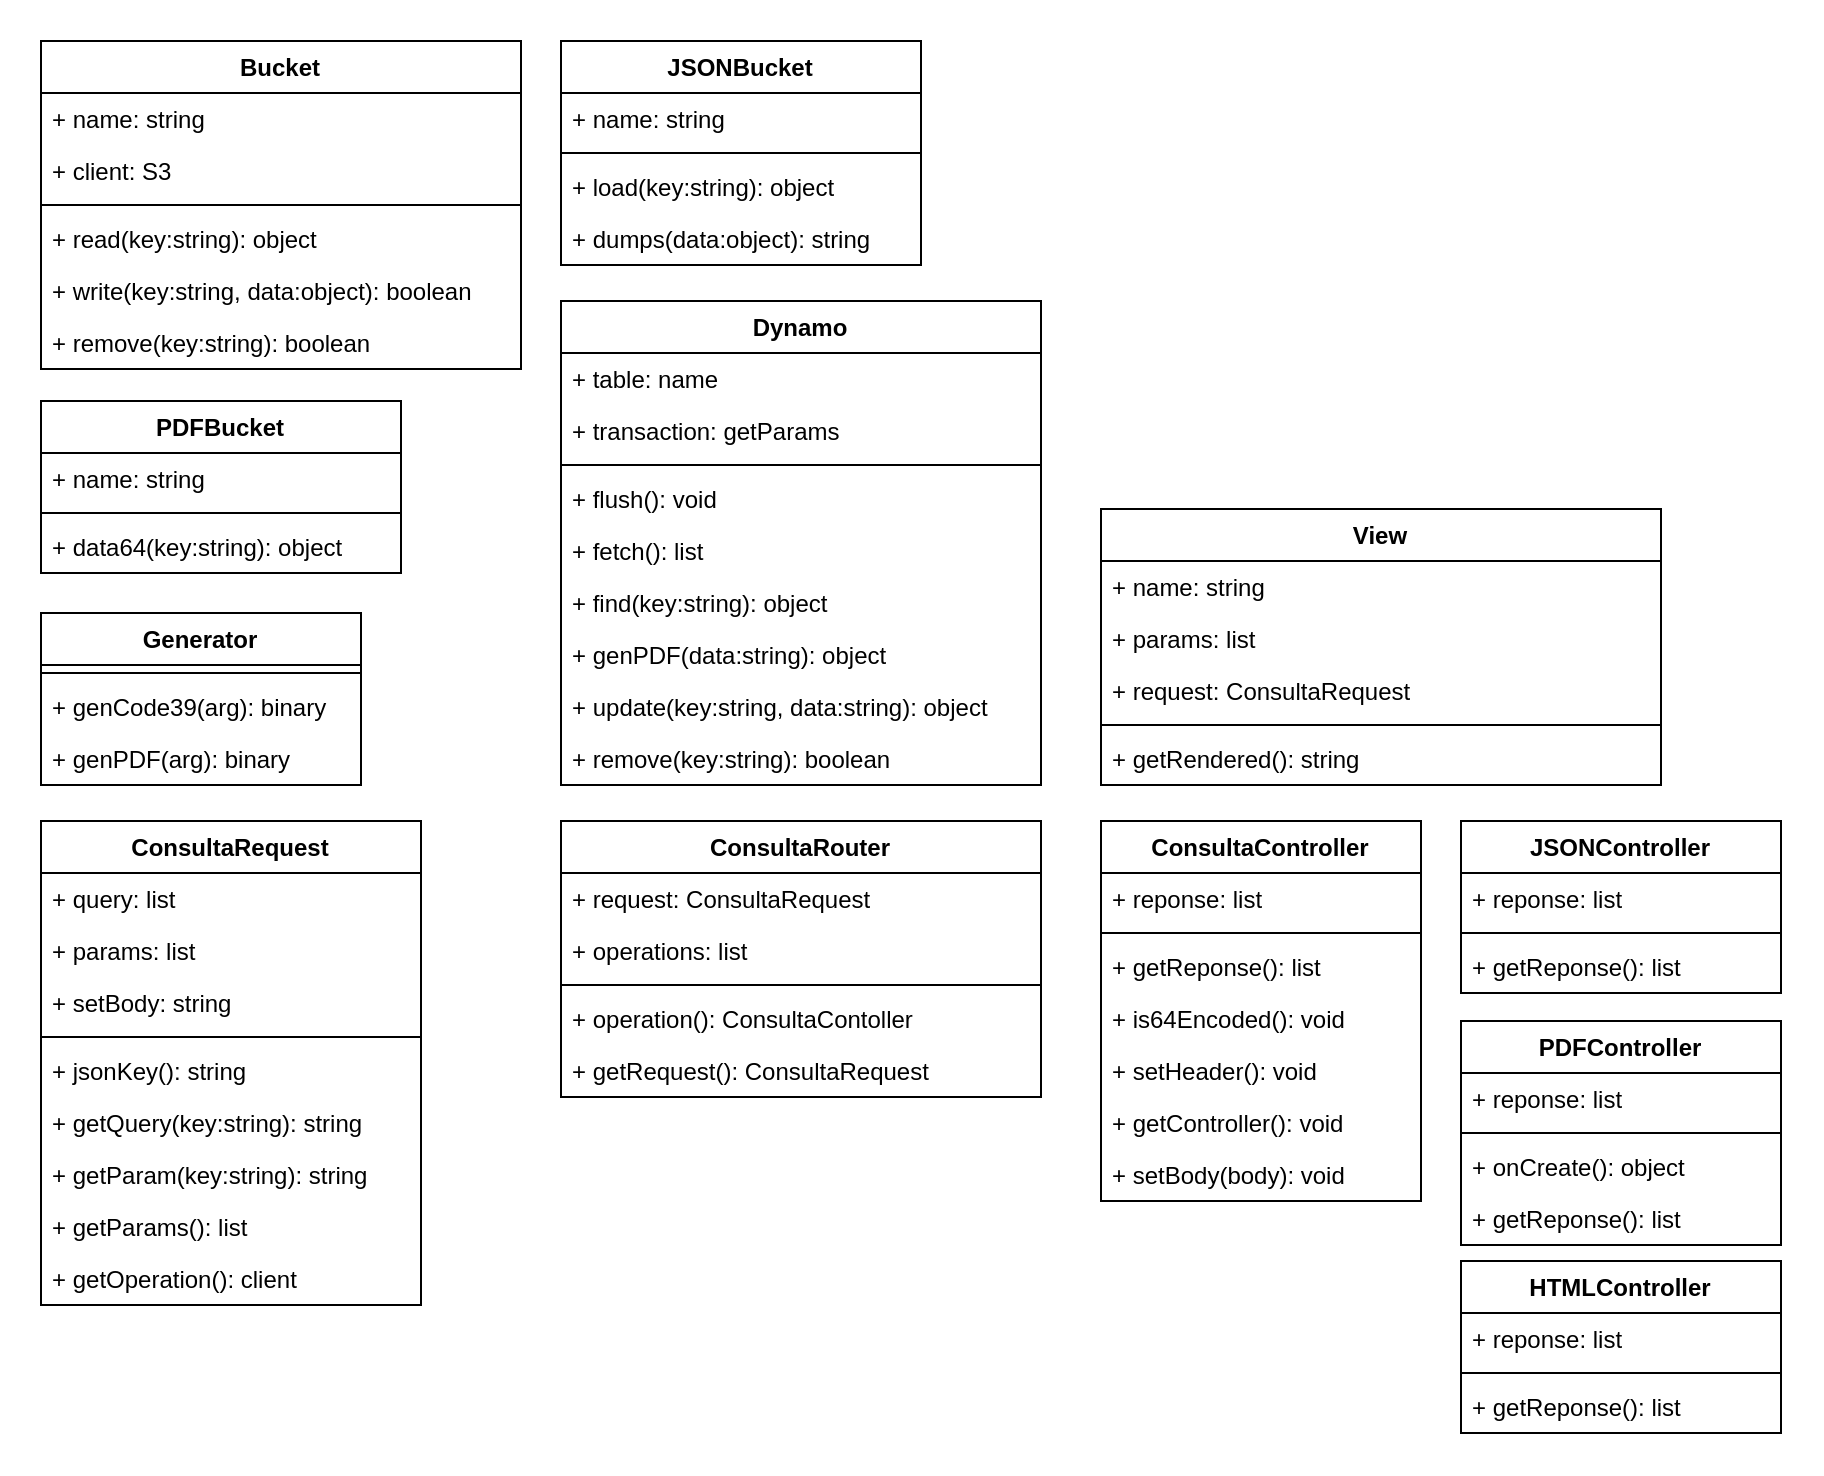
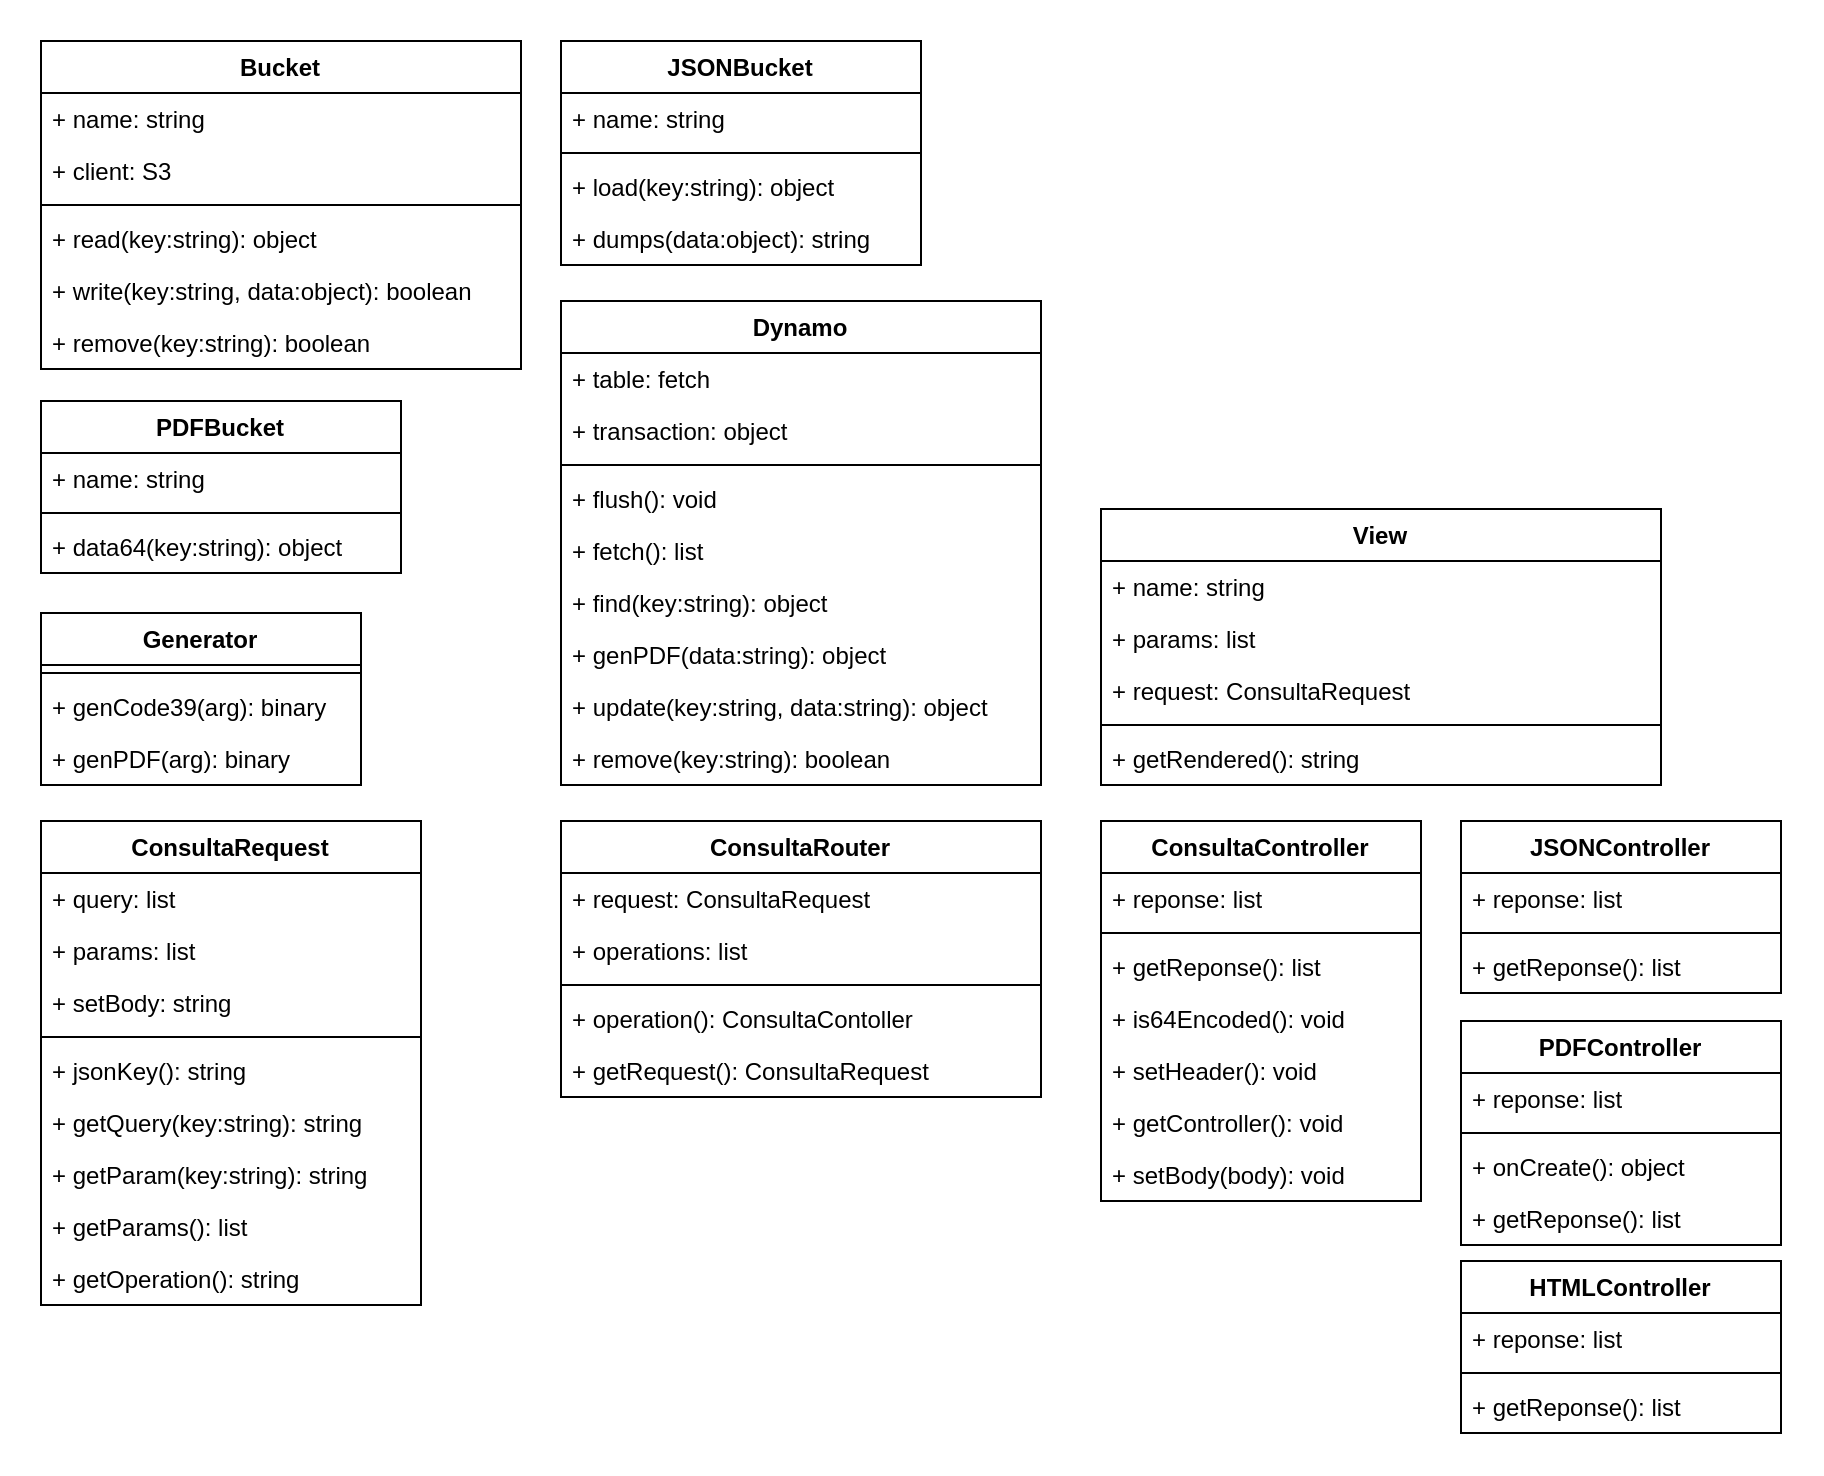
(647, 380) -> (654, 380)
(721, 432) -> (701, 432)
(195, 1280) -> (198, 1280)
